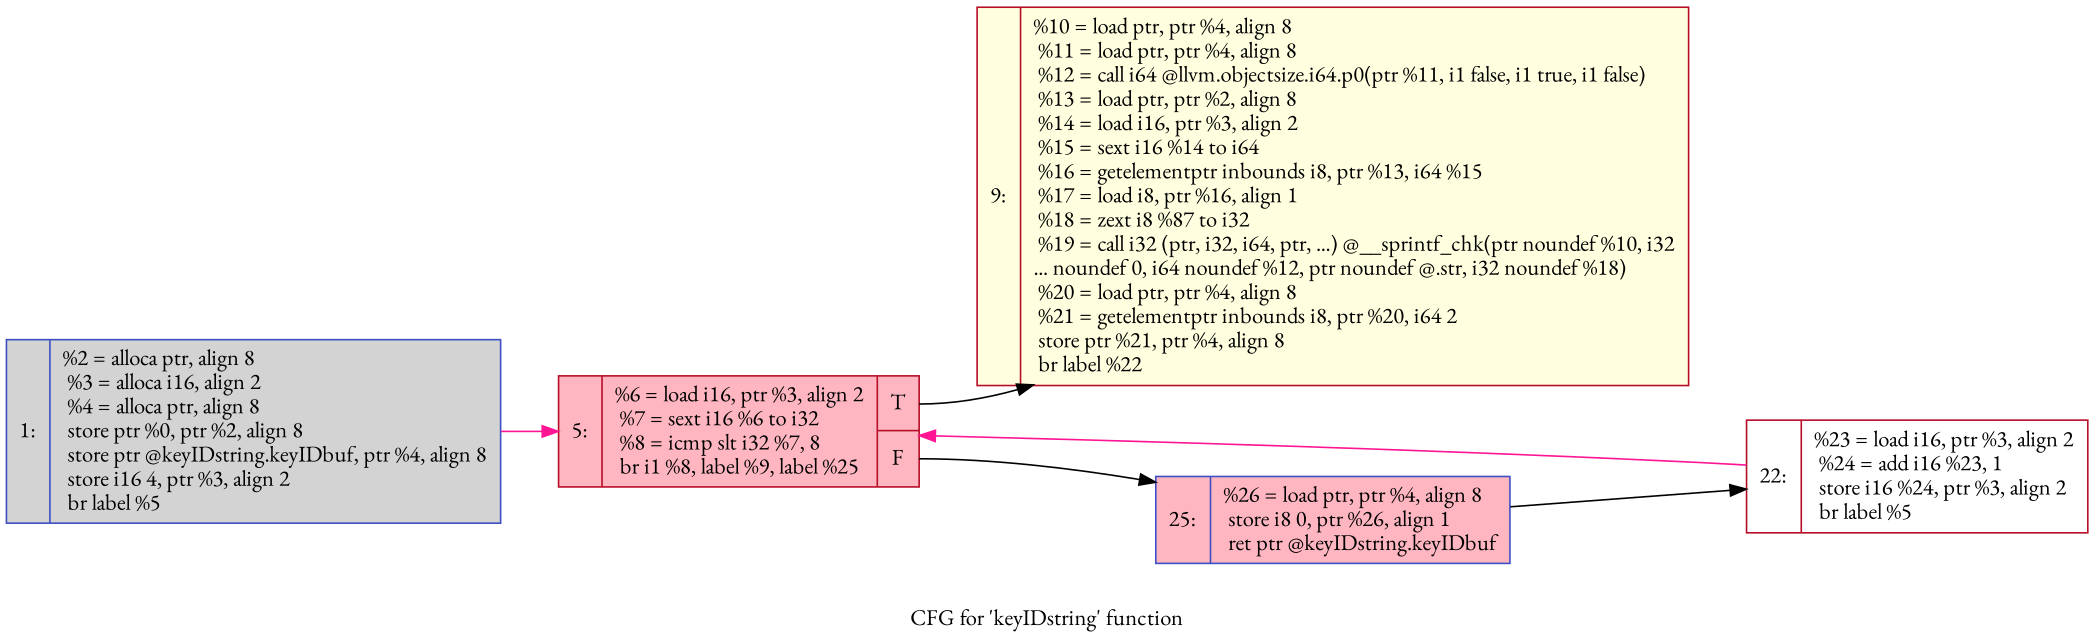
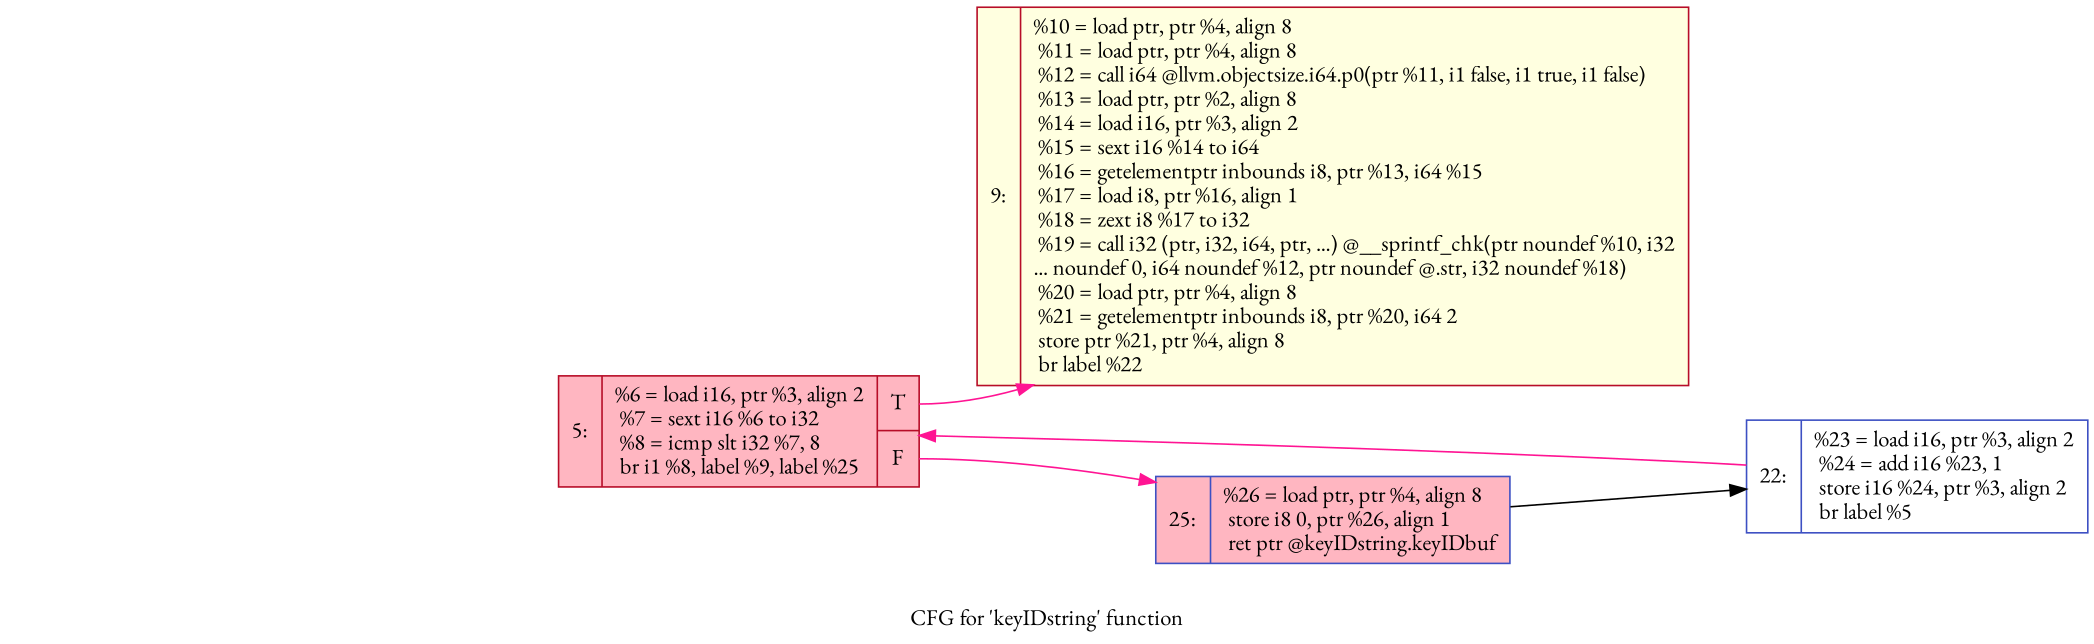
(1142, 220) -> (1142, 220)
(969, 400) -> (969, 400)
(254, 431) -> none
(1030, 465) -> (1030, 465)
(1917, 476) -> (1917, 476)
